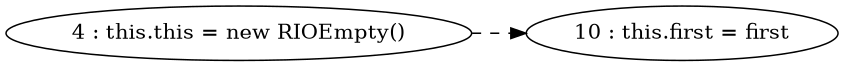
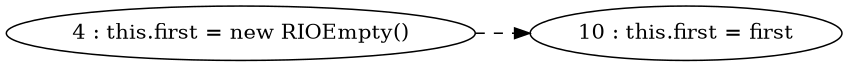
(239, 33) -> (241, 33)
